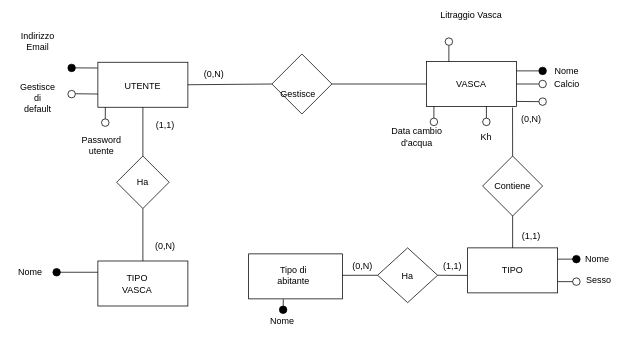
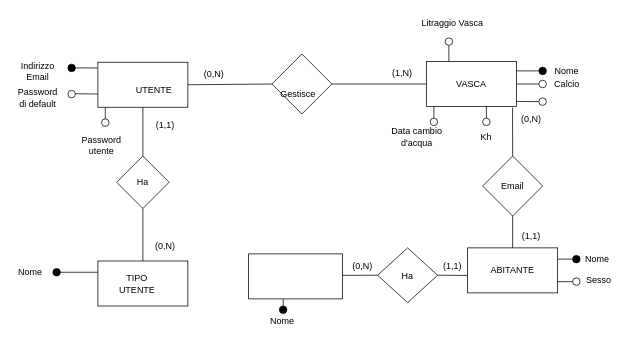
(471, 15) -> (453, 23)
(38, 42) -> (38, 72)
none -> (402, 73)
(143, 87) -> (154, 90)
(38, 98) -> (38, 98)
(513, 186) -> (513, 186)
(513, 270) -> (513, 270)
(293, 275) -> none
(137, 284) -> (137, 284)
